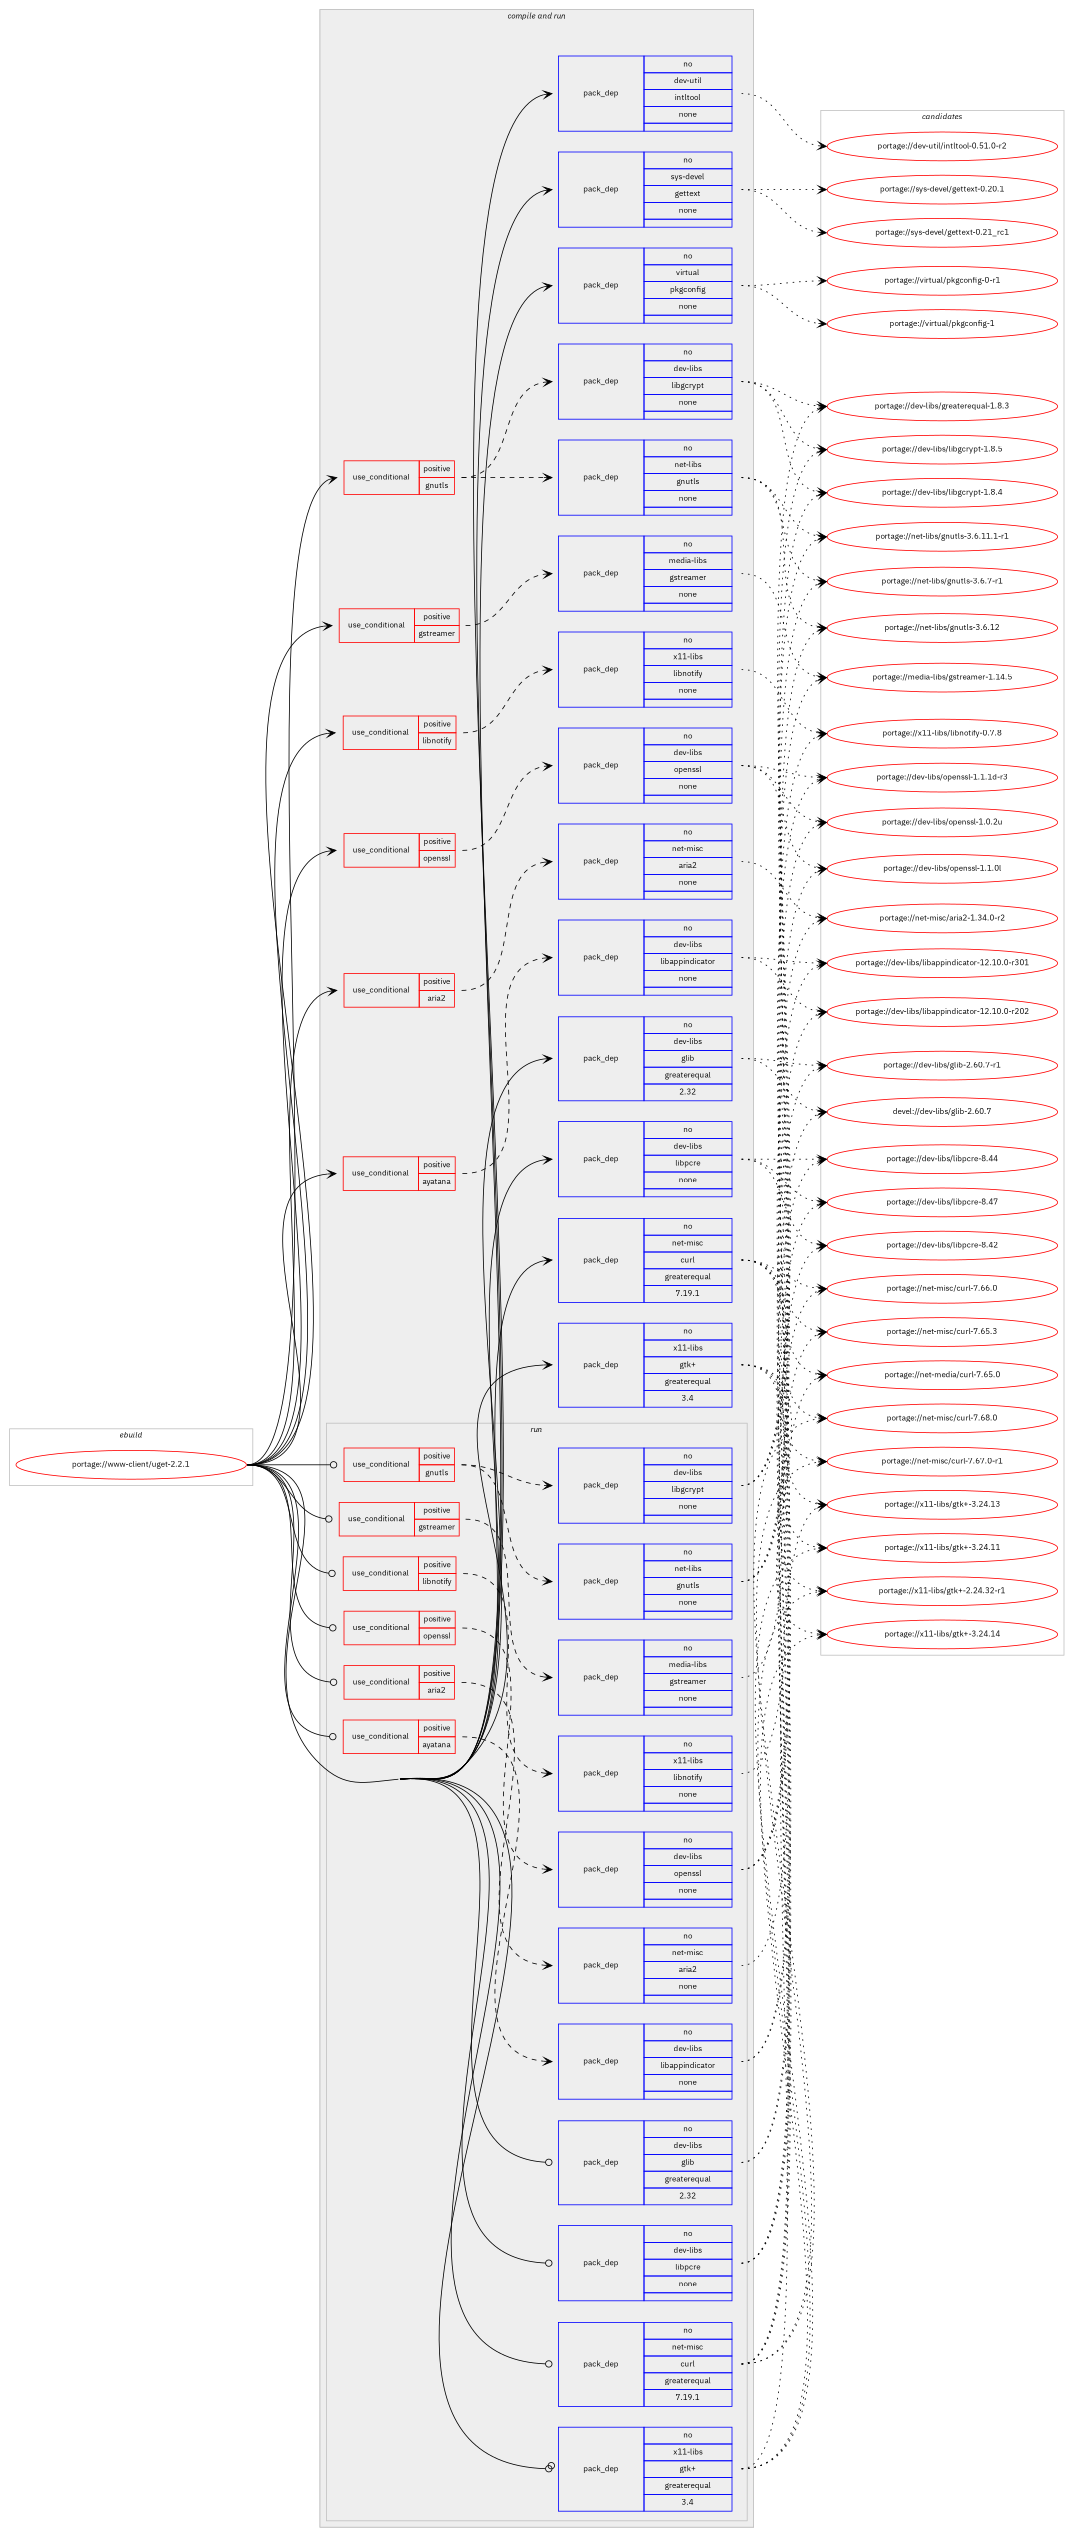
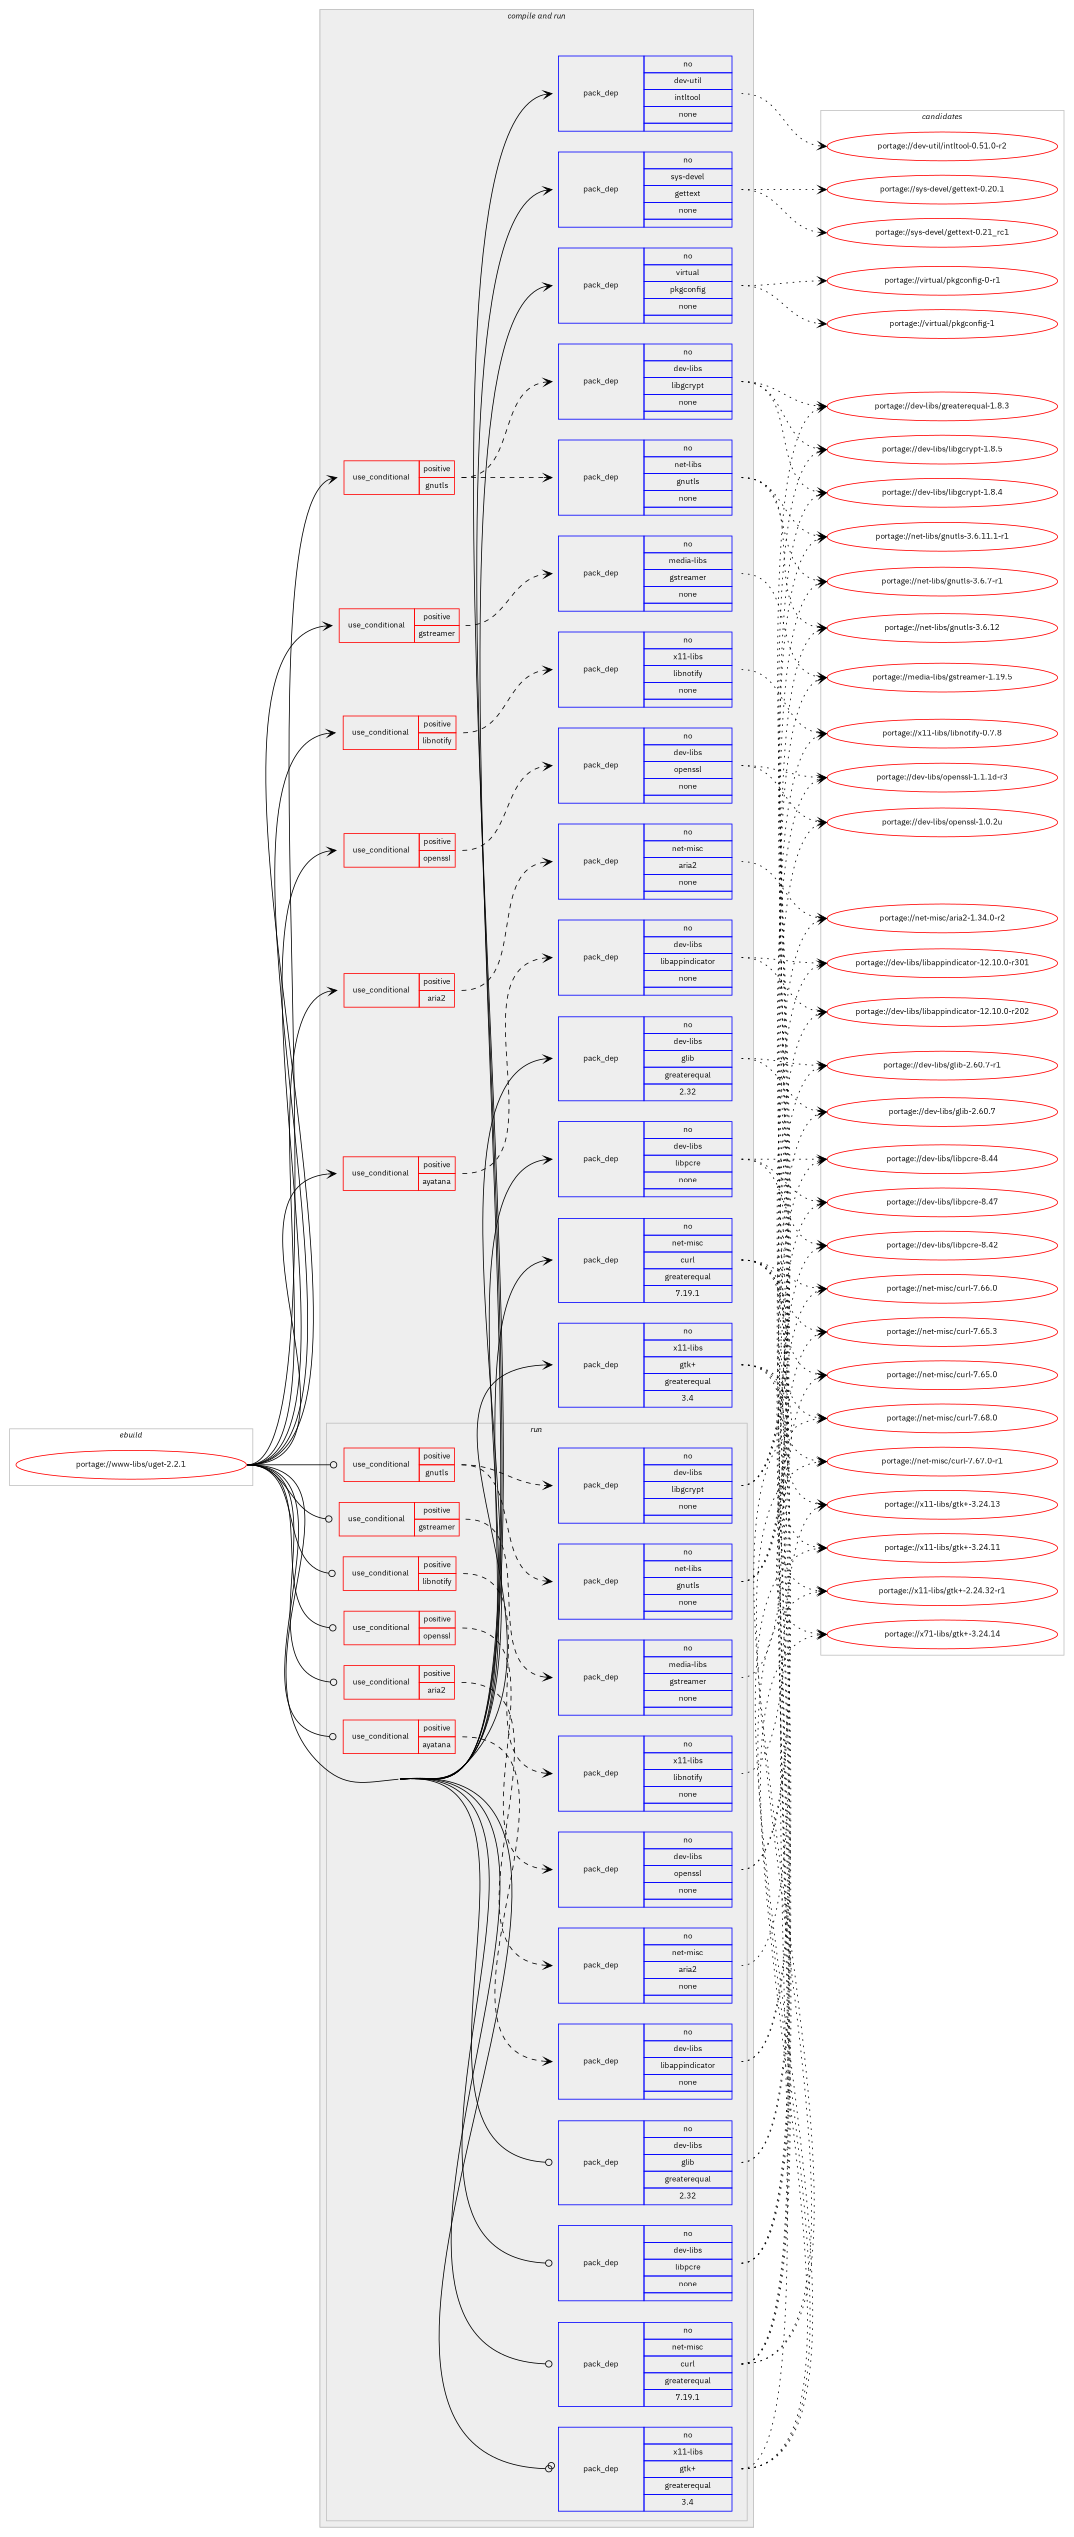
(942, 678) -> (942, 678)
(942, 869) -> none
(942, 1112) -> (942, 1112)
(942, 1375) -> (942, 1375)
(131, 1465) -> (131, 1465)
(942, 1634) -> (942, 1634)
